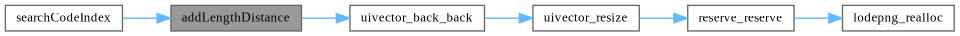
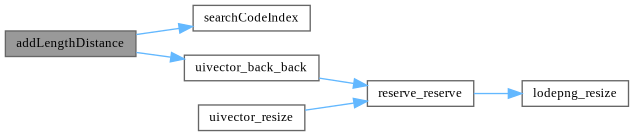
(140, 18) -> (158, 31)
(502, 18) -> (336, 81)
(898, 18) -> (575, 94)
